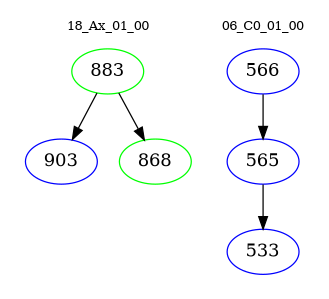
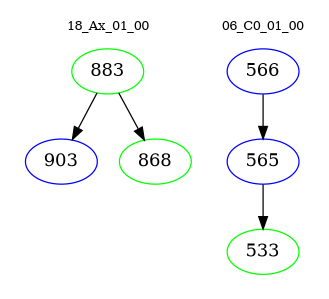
(263, 252) -> (263, 252)
